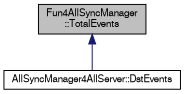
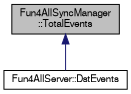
(92, 80) -> (66, 80)
